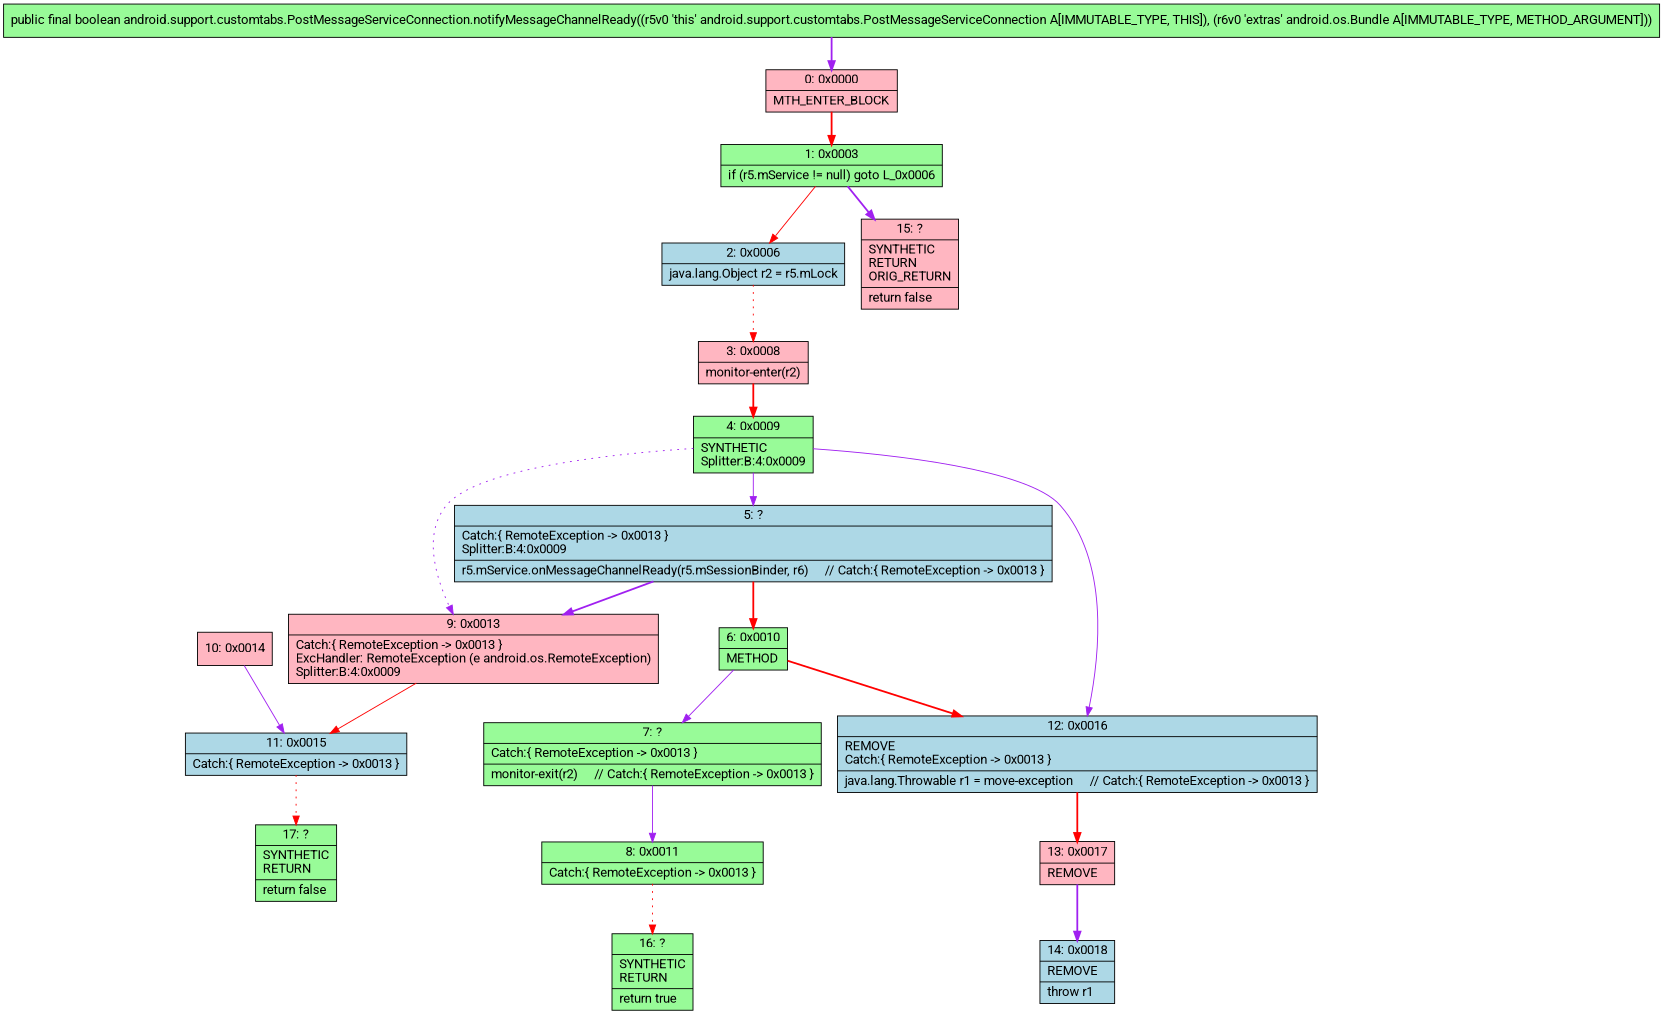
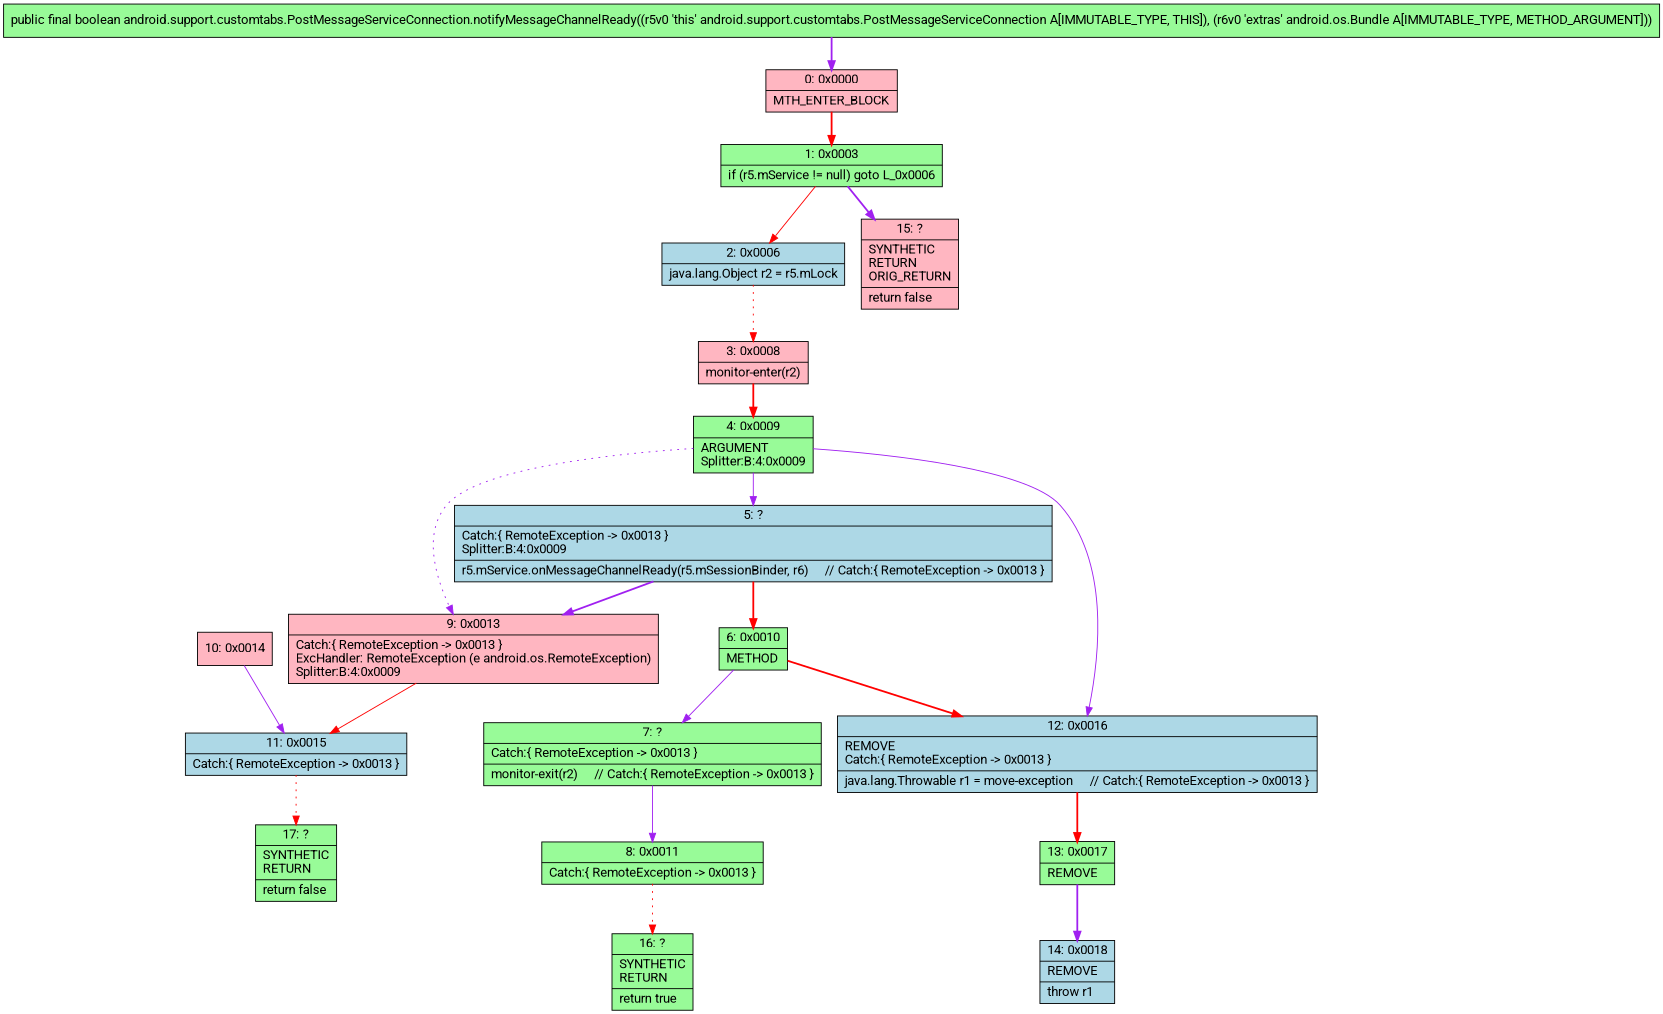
(734, 448) -> (735, 448)
(1077, 863) -> (1077, 863)
